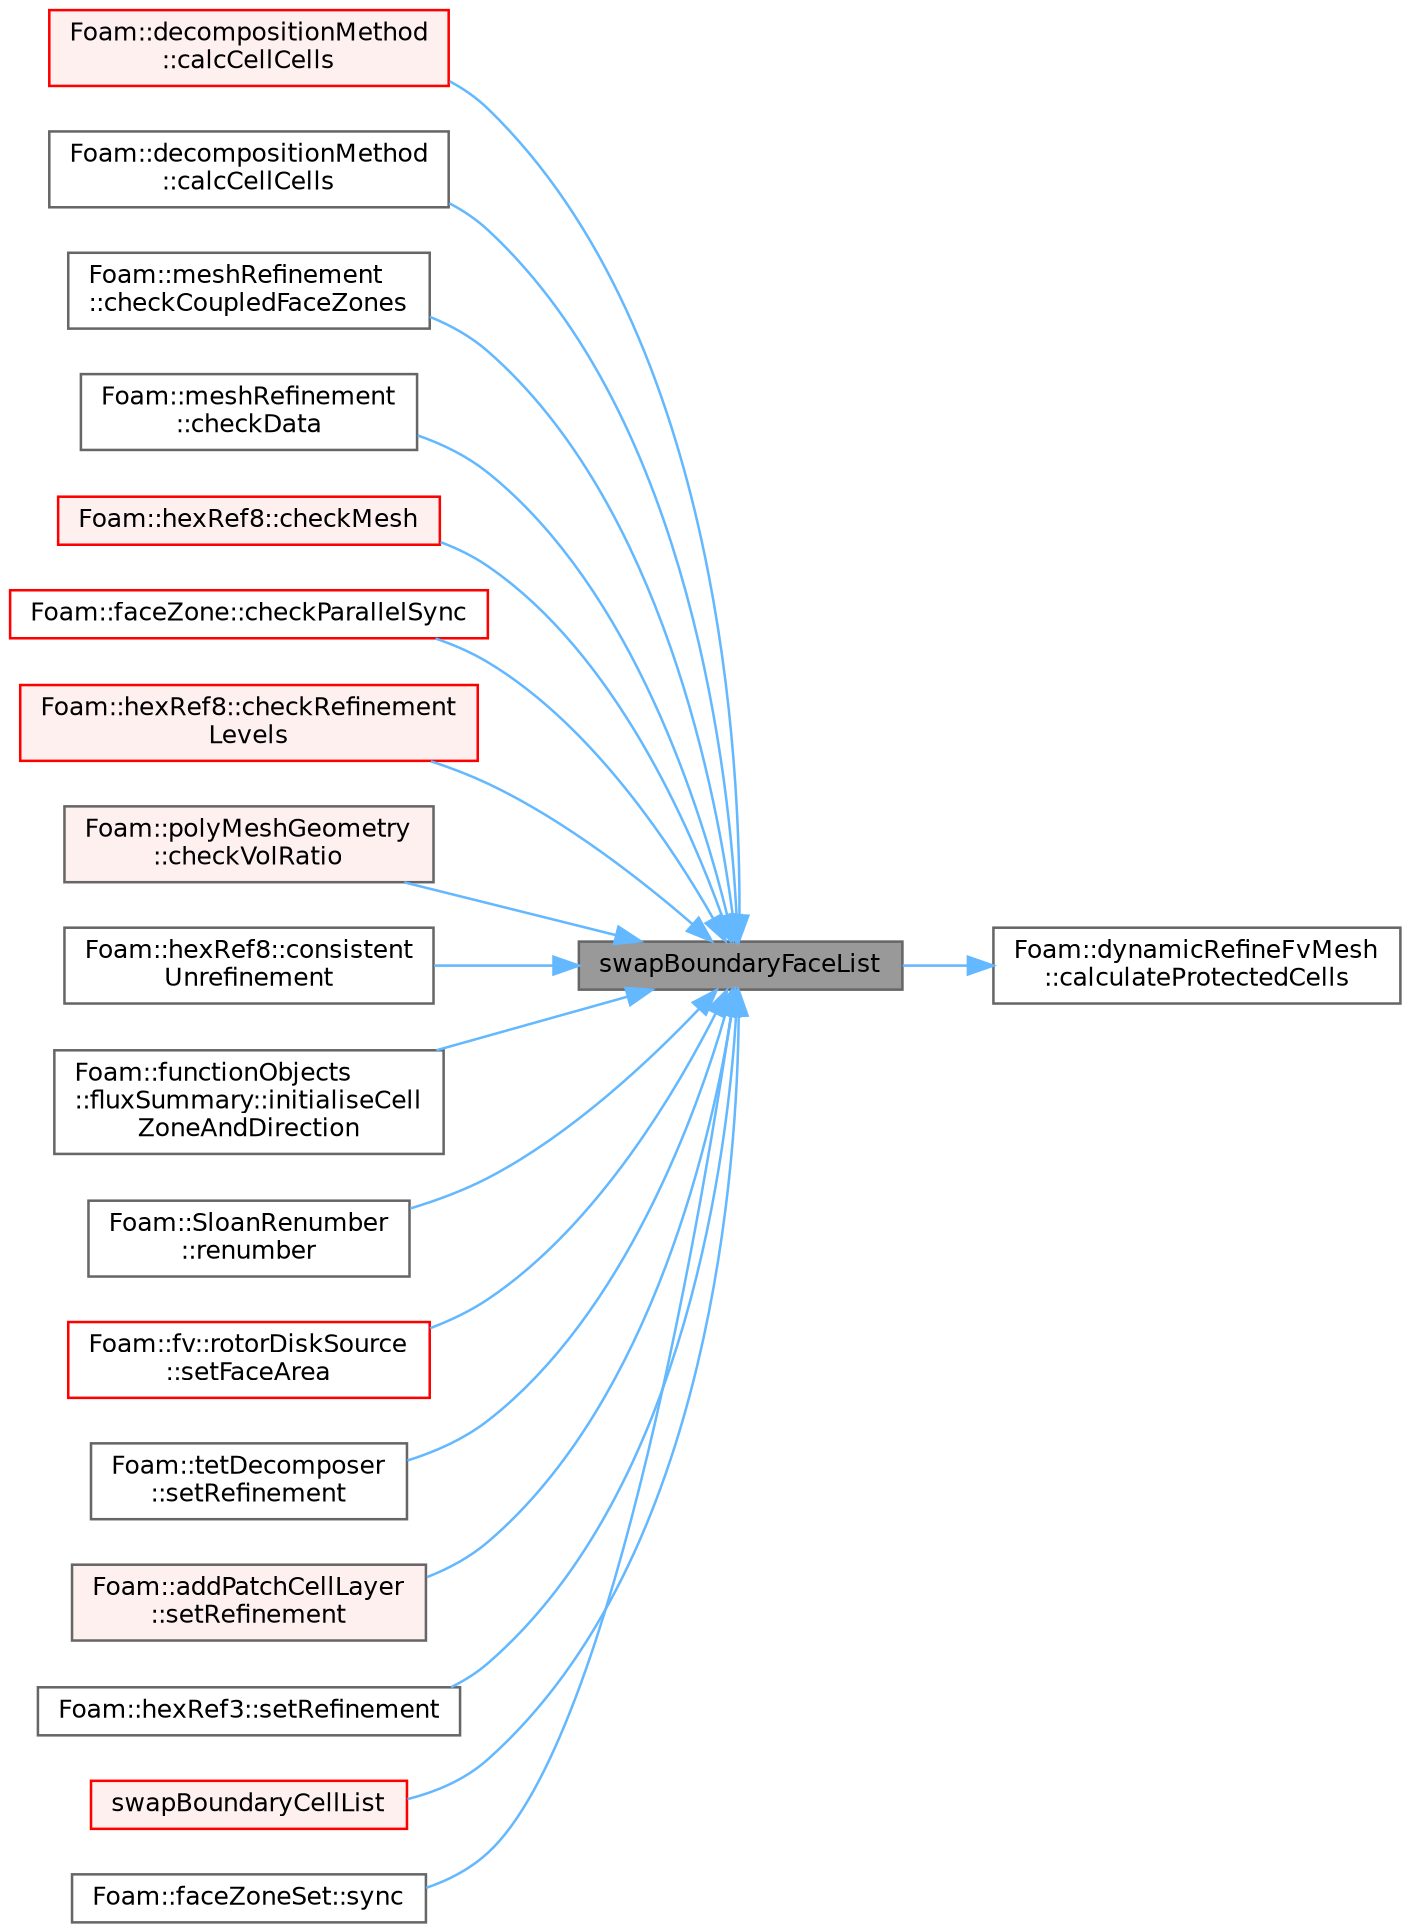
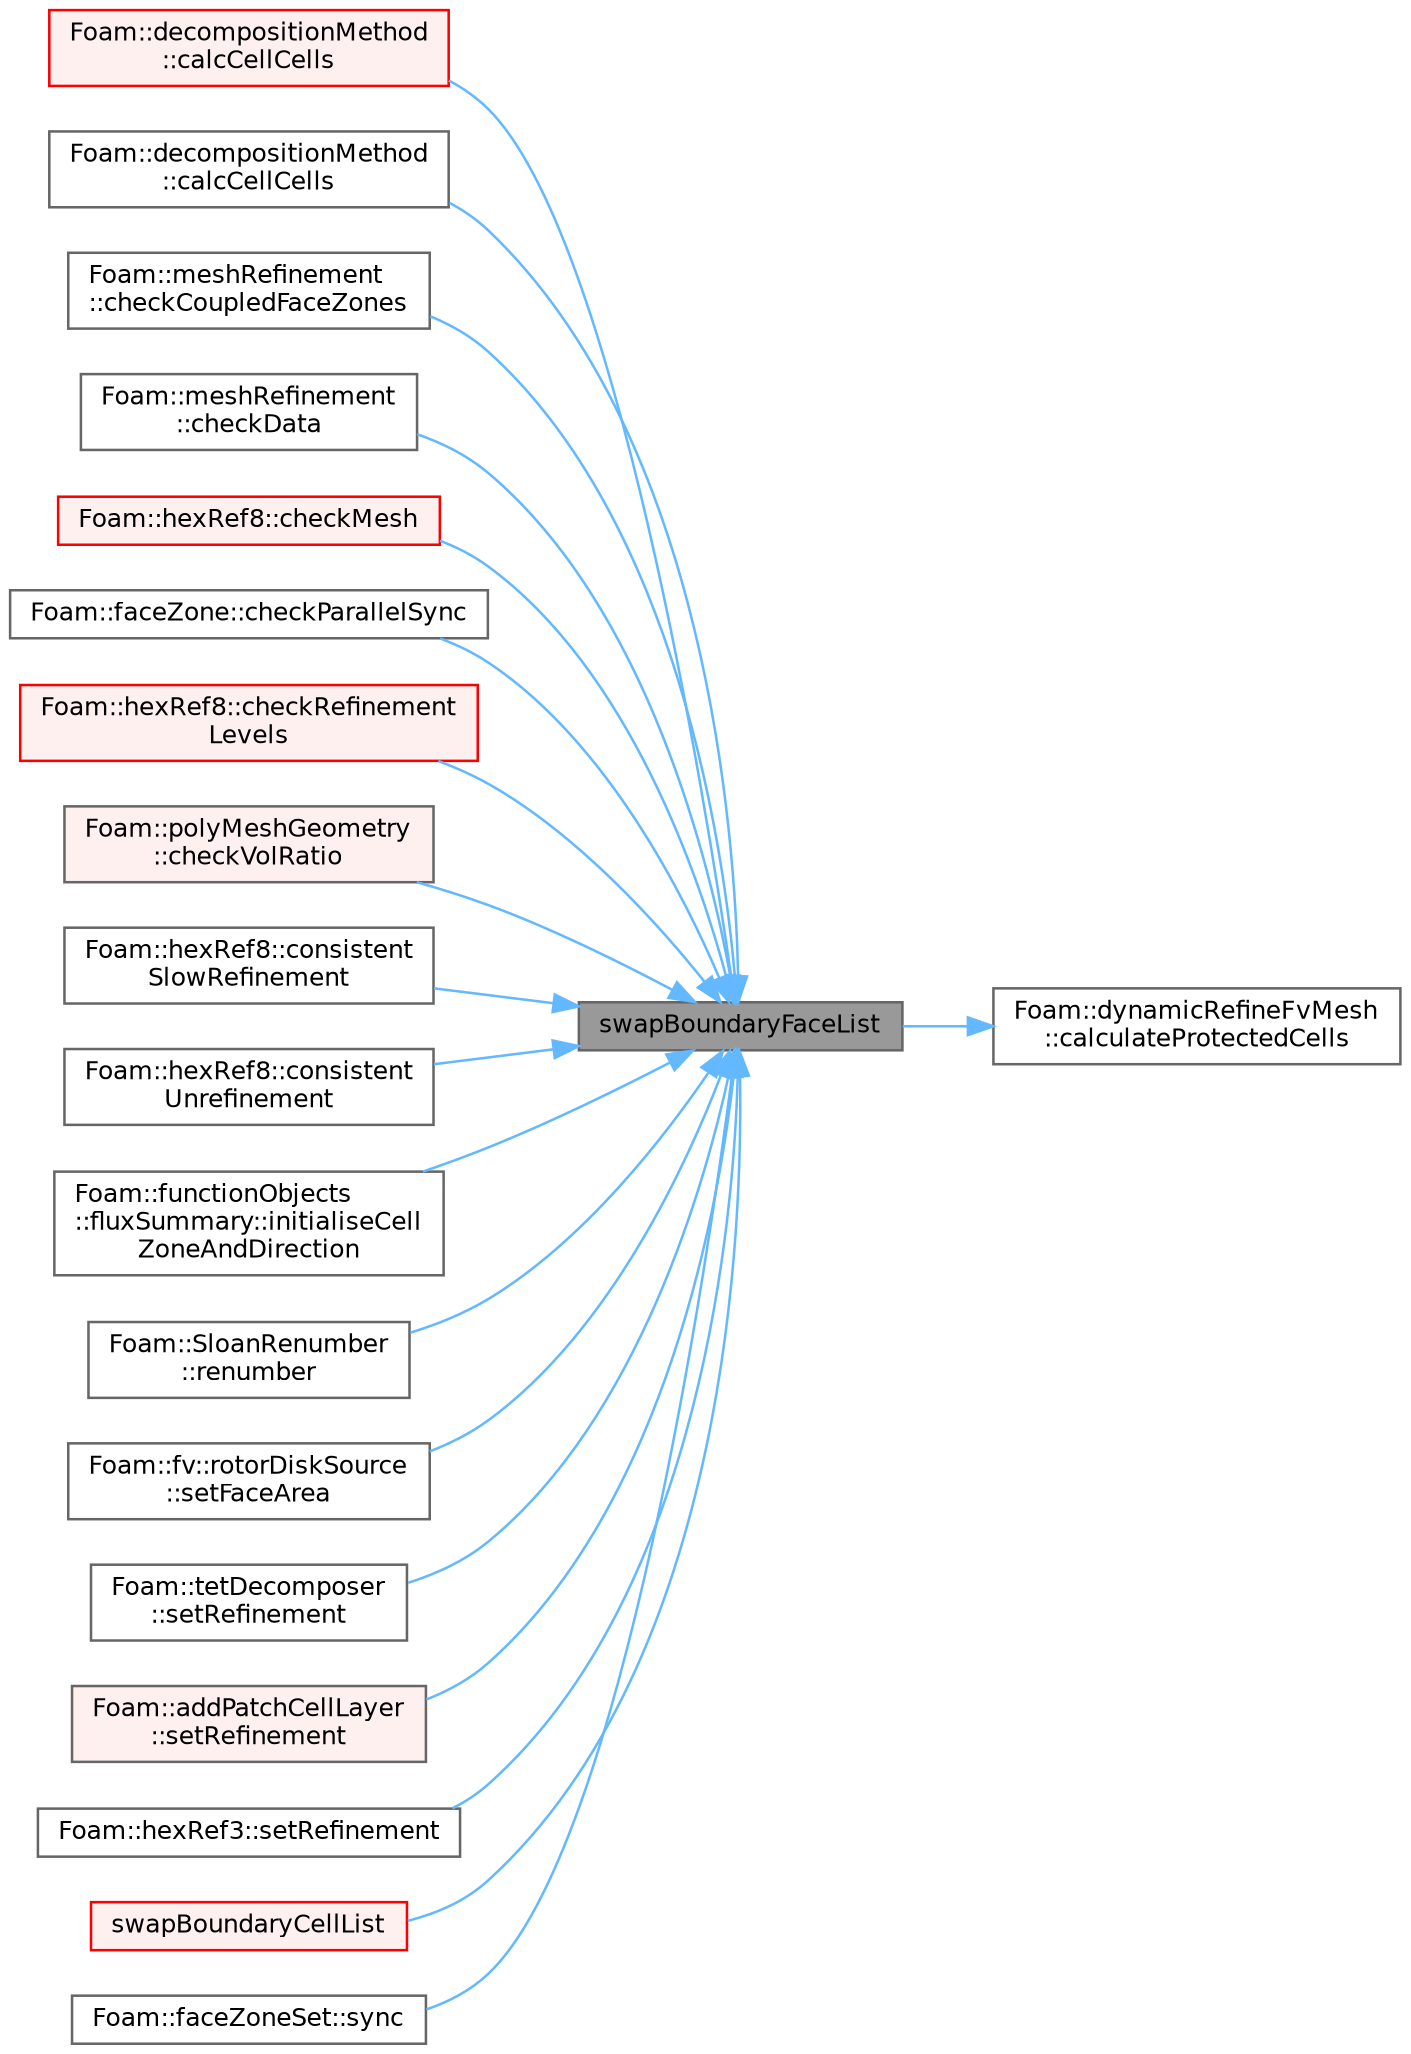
(249, 614) -> (249, 614)
none -> (249, 966)
(249, 1360) -> (249, 1481)
